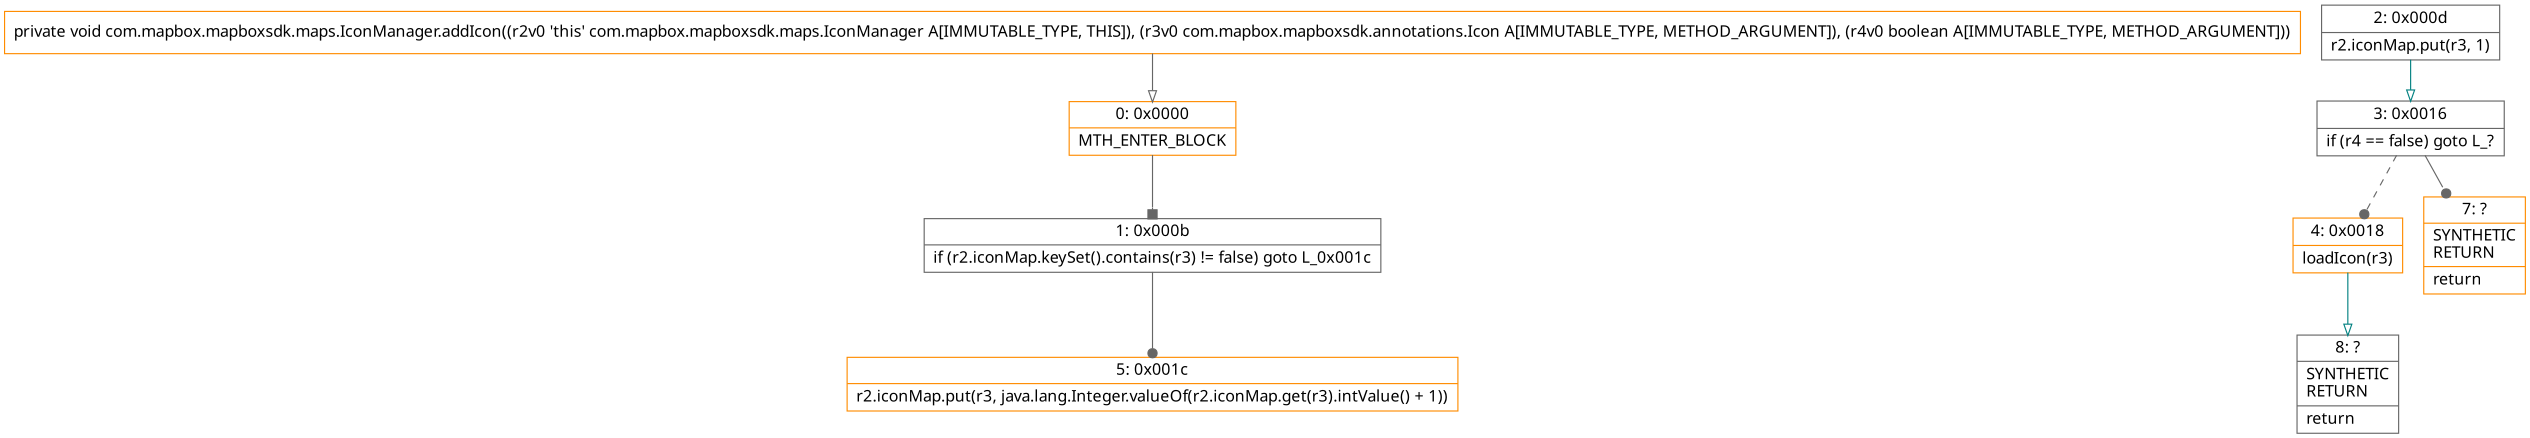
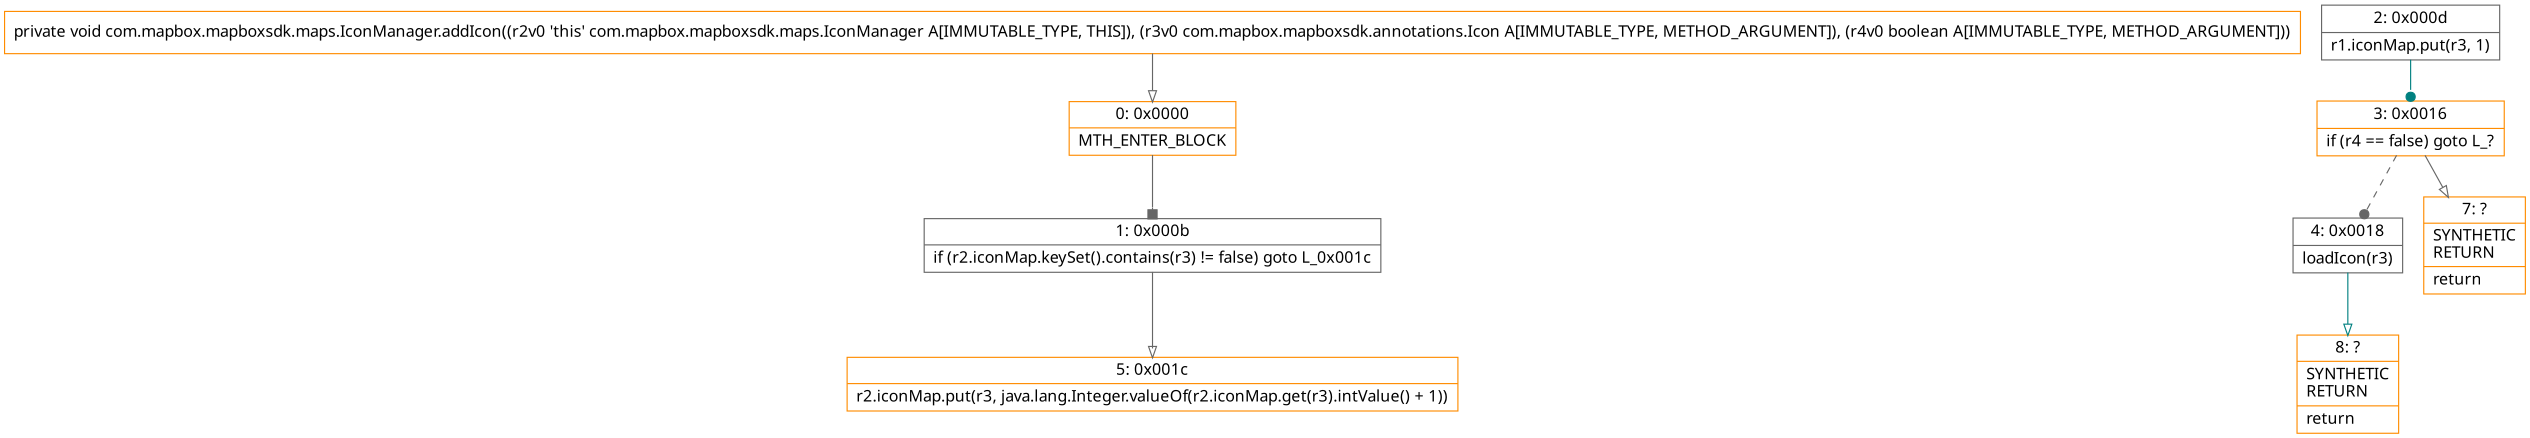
(2411, 46) -> (2411, 46)
(2411, 75) -> (2411, 75)
(2411, 128) -> (2411, 128)
(2434, 171) -> (2434, 171)
(2348, 245) -> (2348, 245)
(1153, 310) -> (1153, 310)
(2348, 384) -> (2348, 384)
